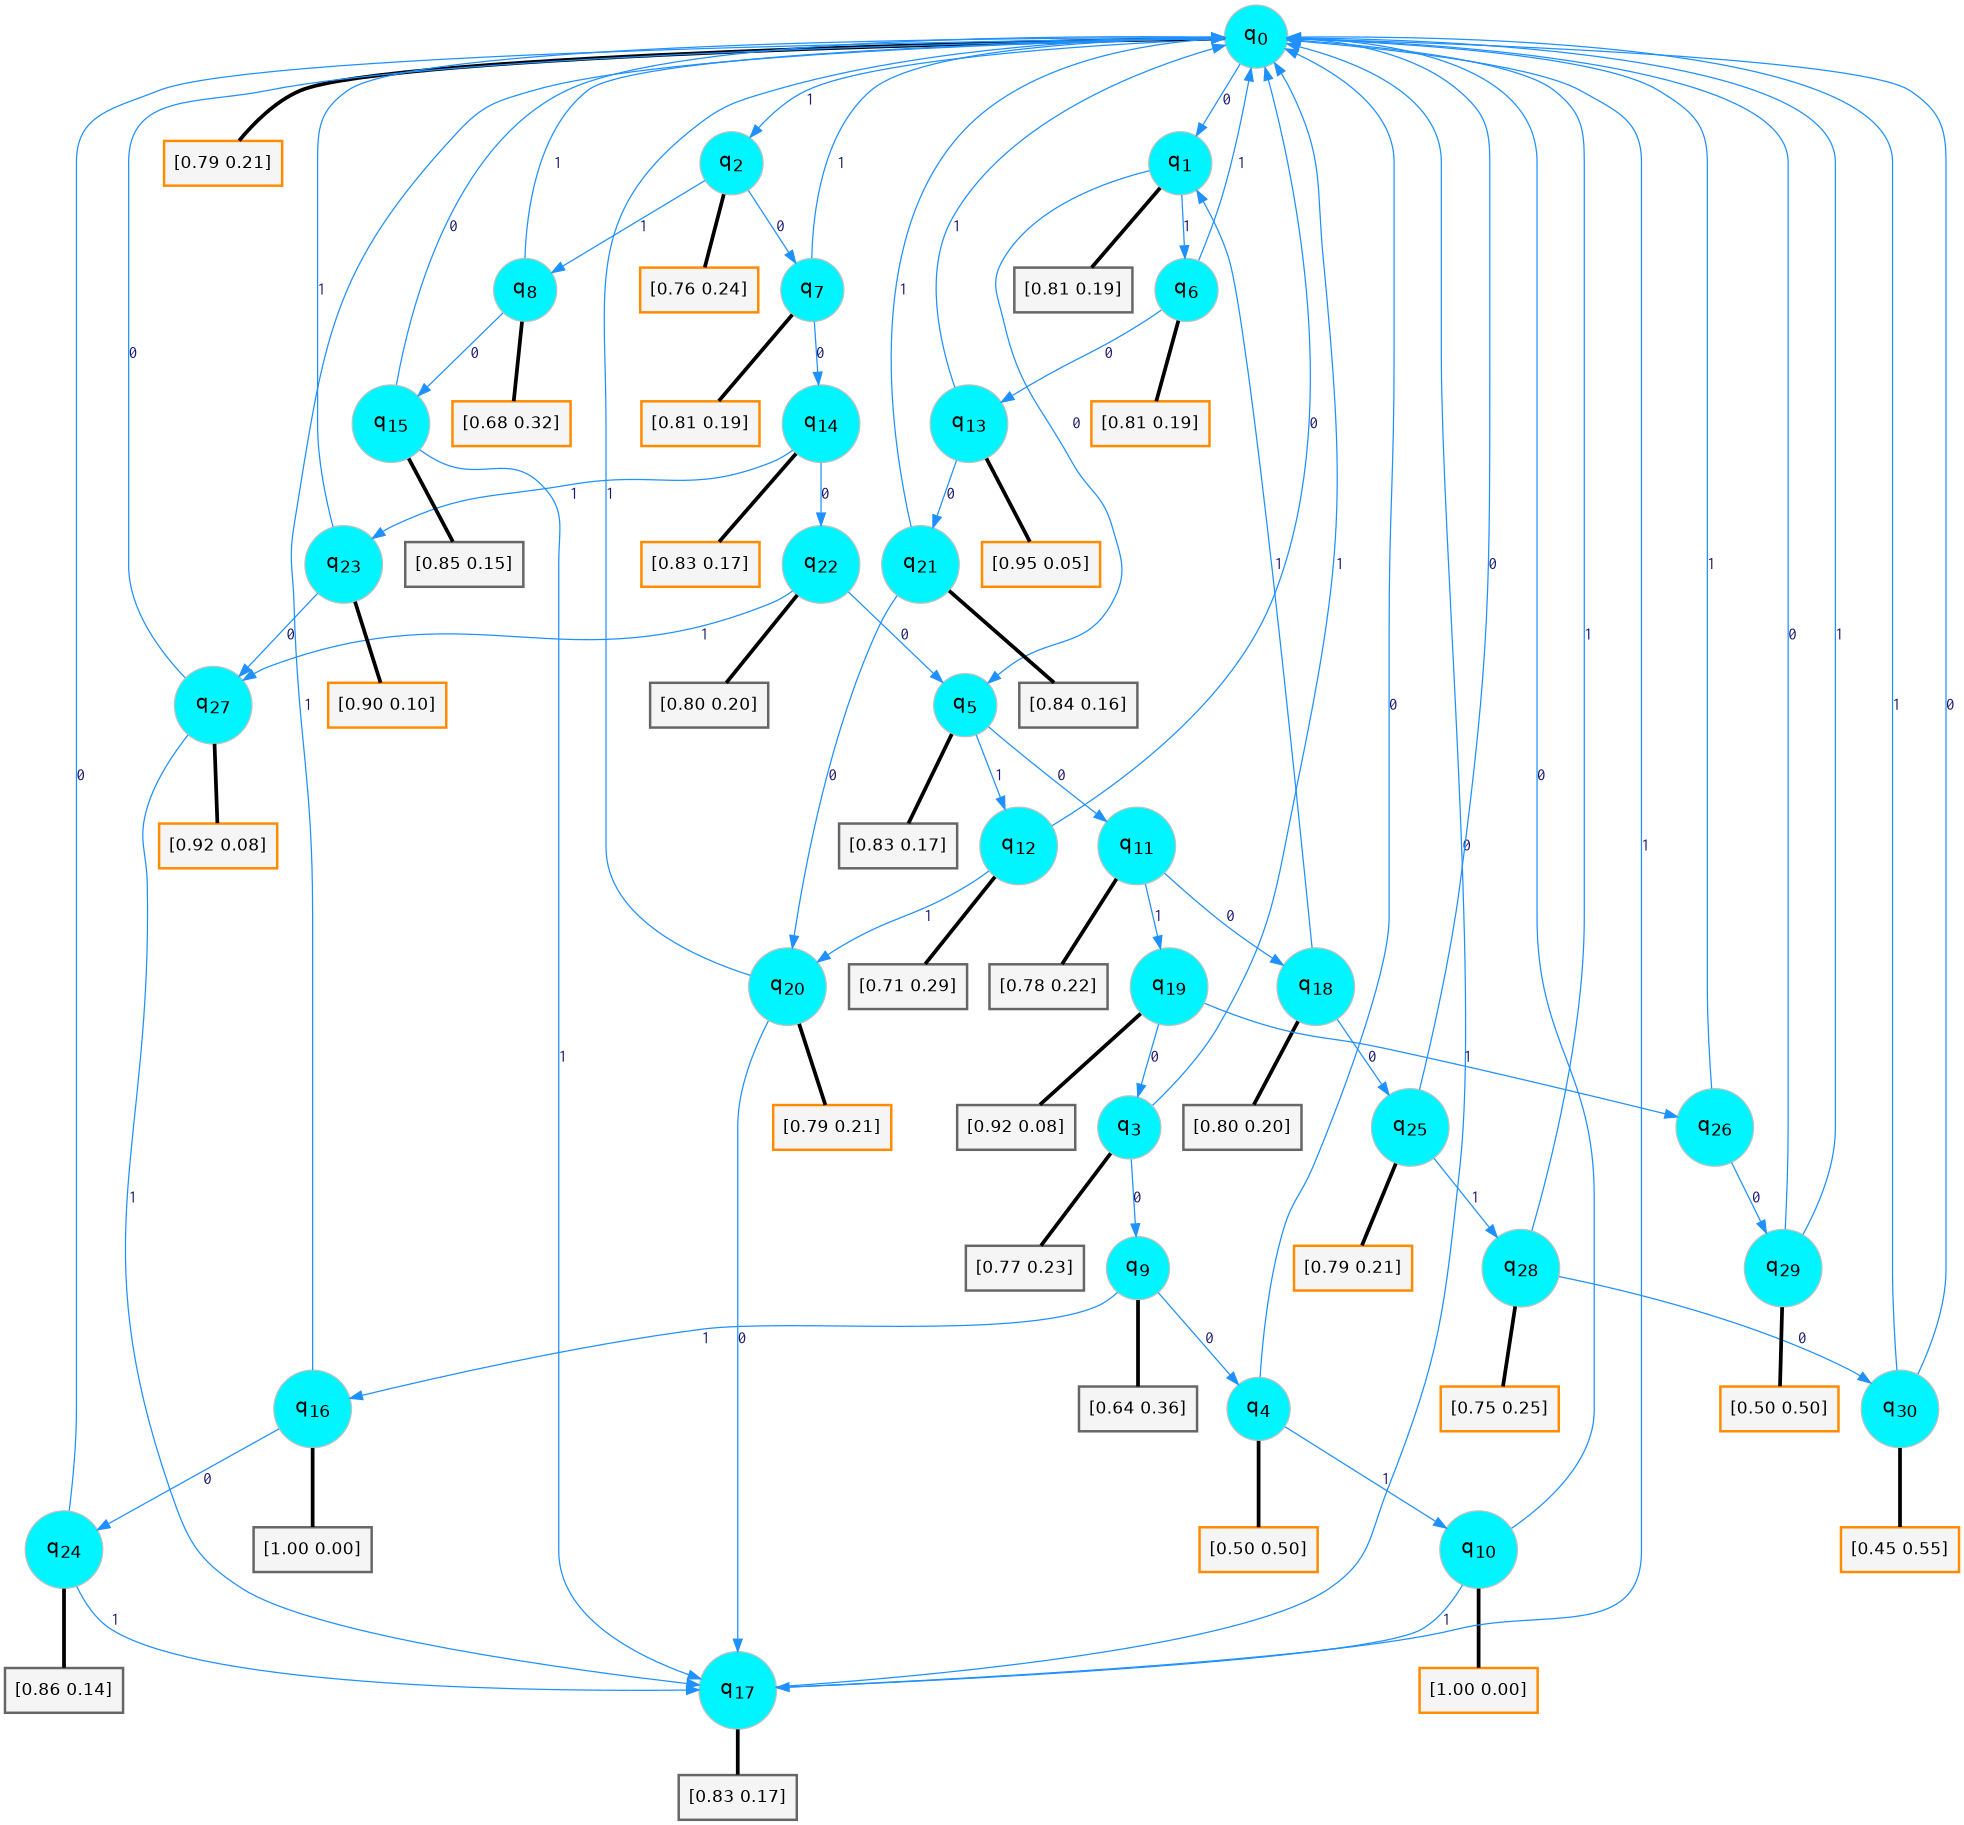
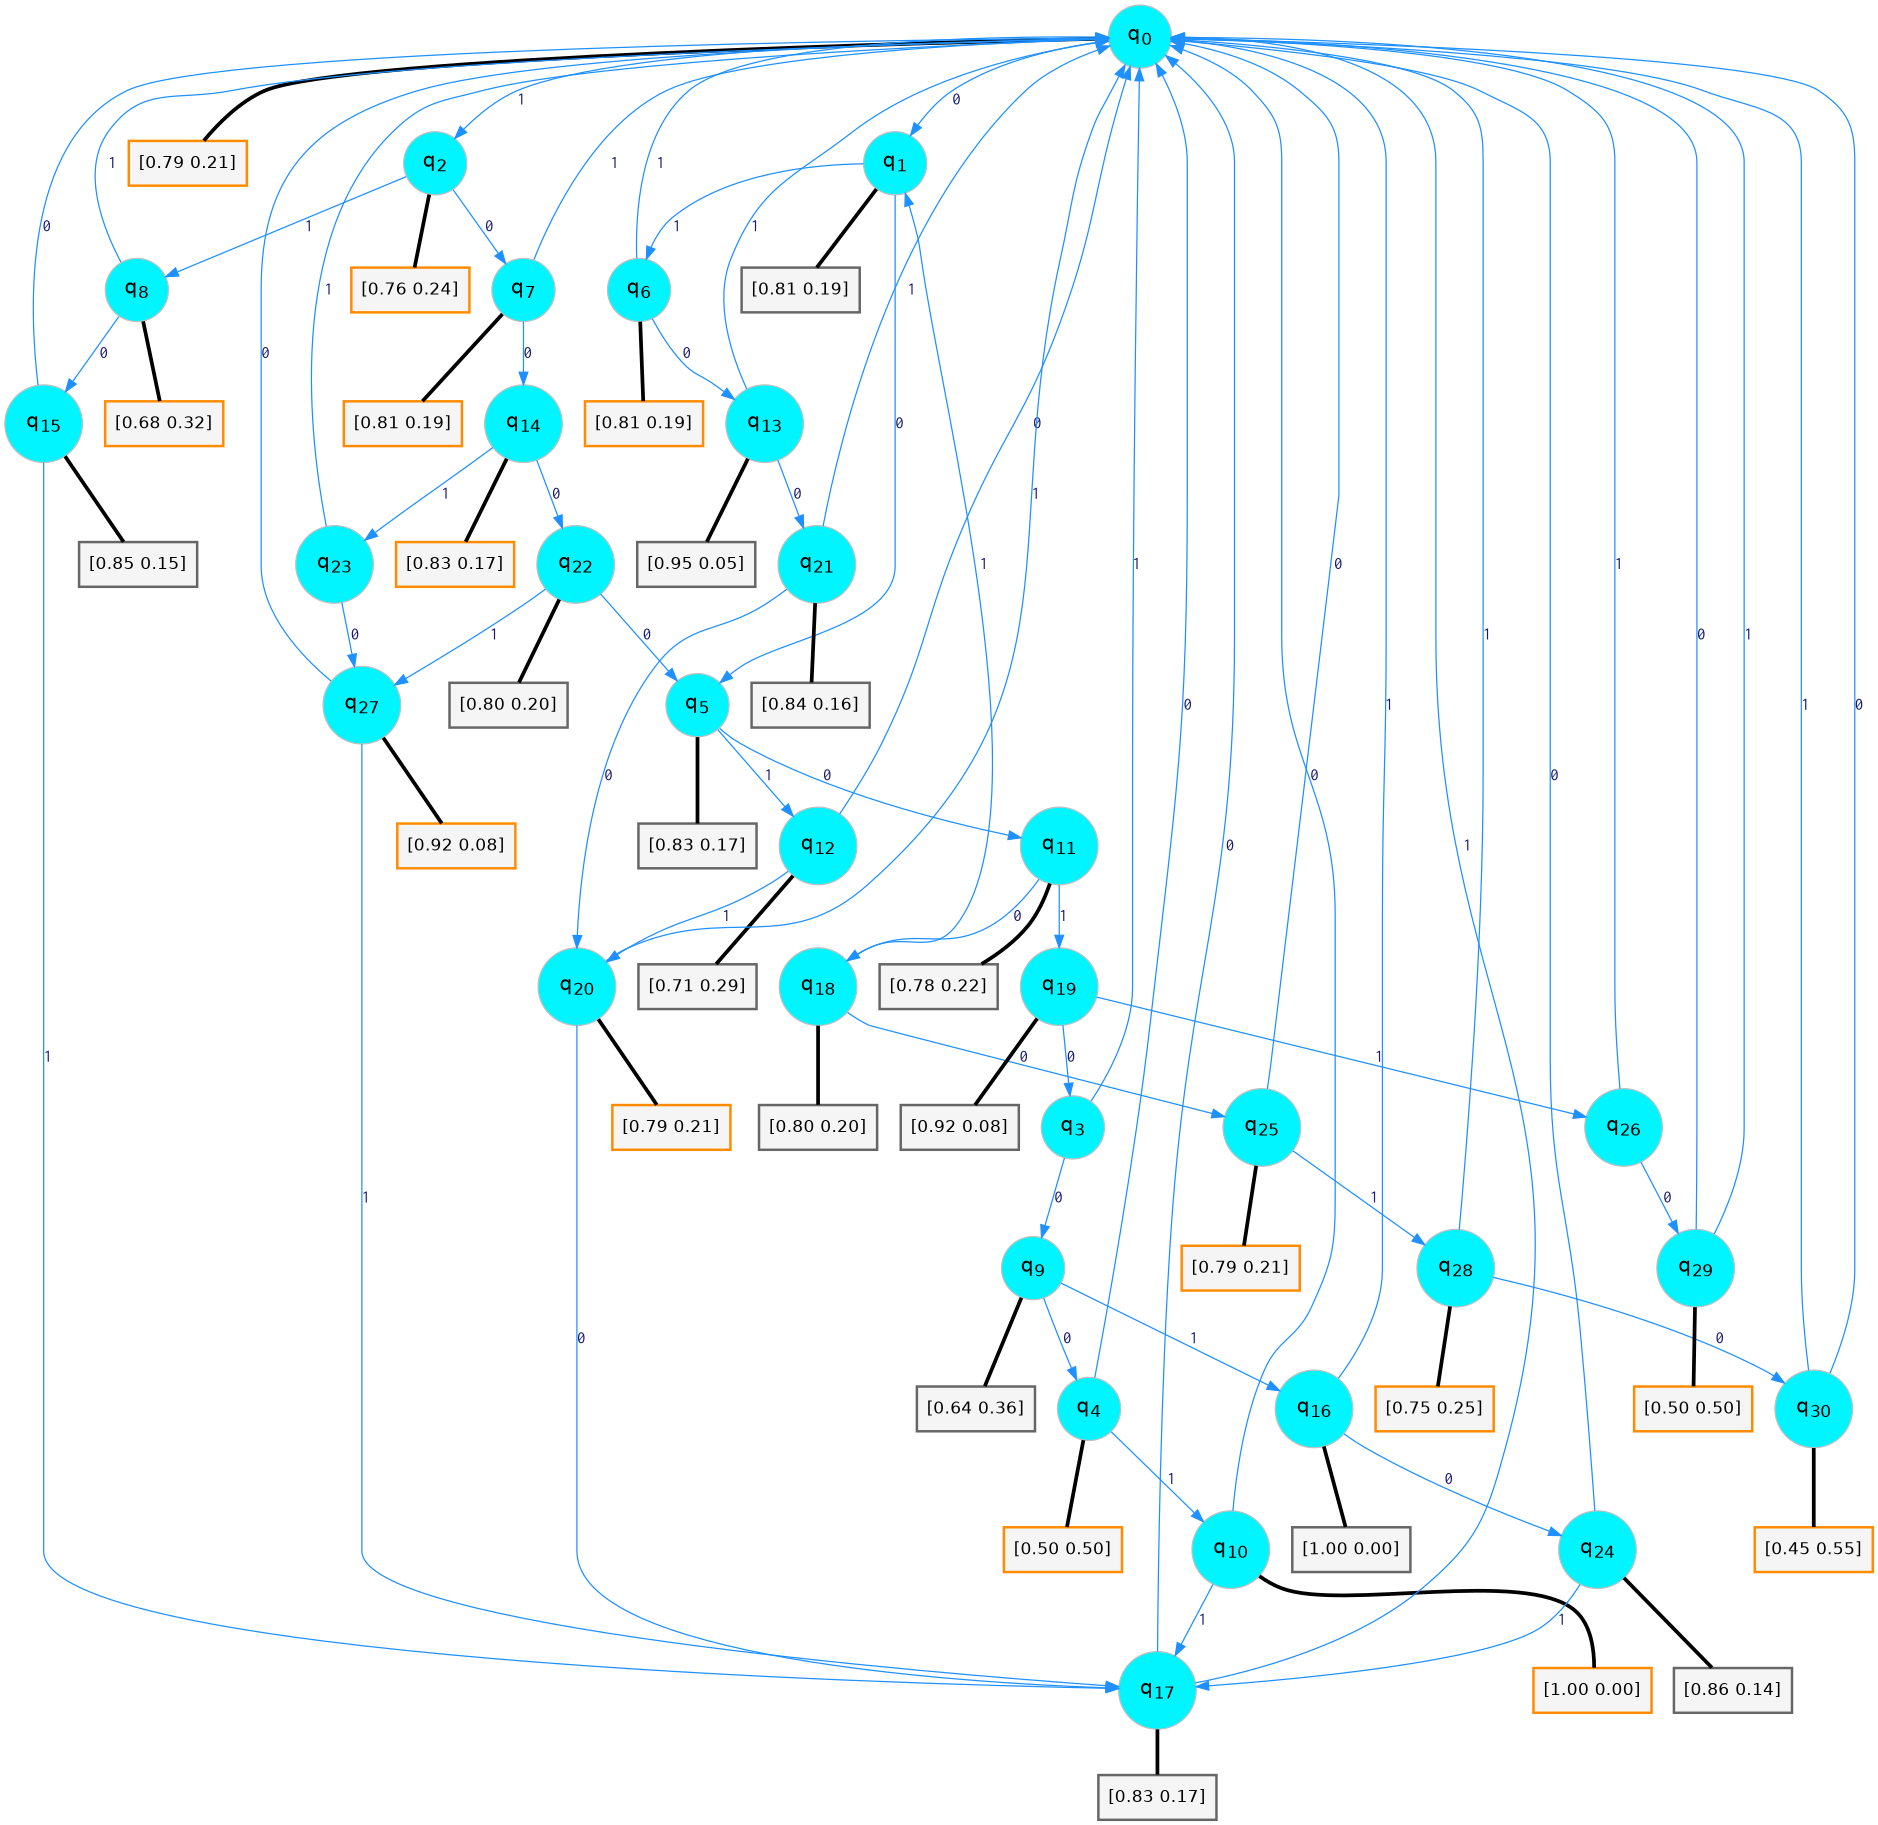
(1041, 564) -> (696, 564)
(387, 705) -> none
(1025, 1268) -> none
